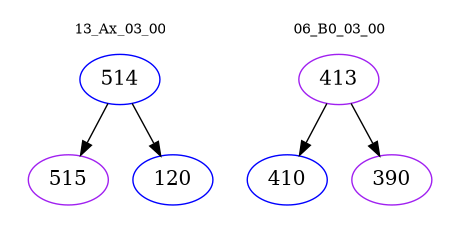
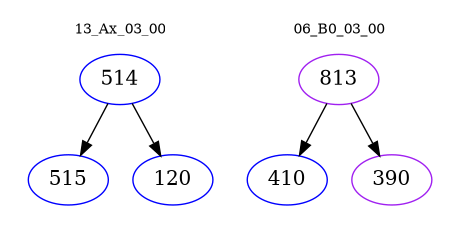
(339, 79) -> (339, 79)
(68, 180) -> (68, 180)
